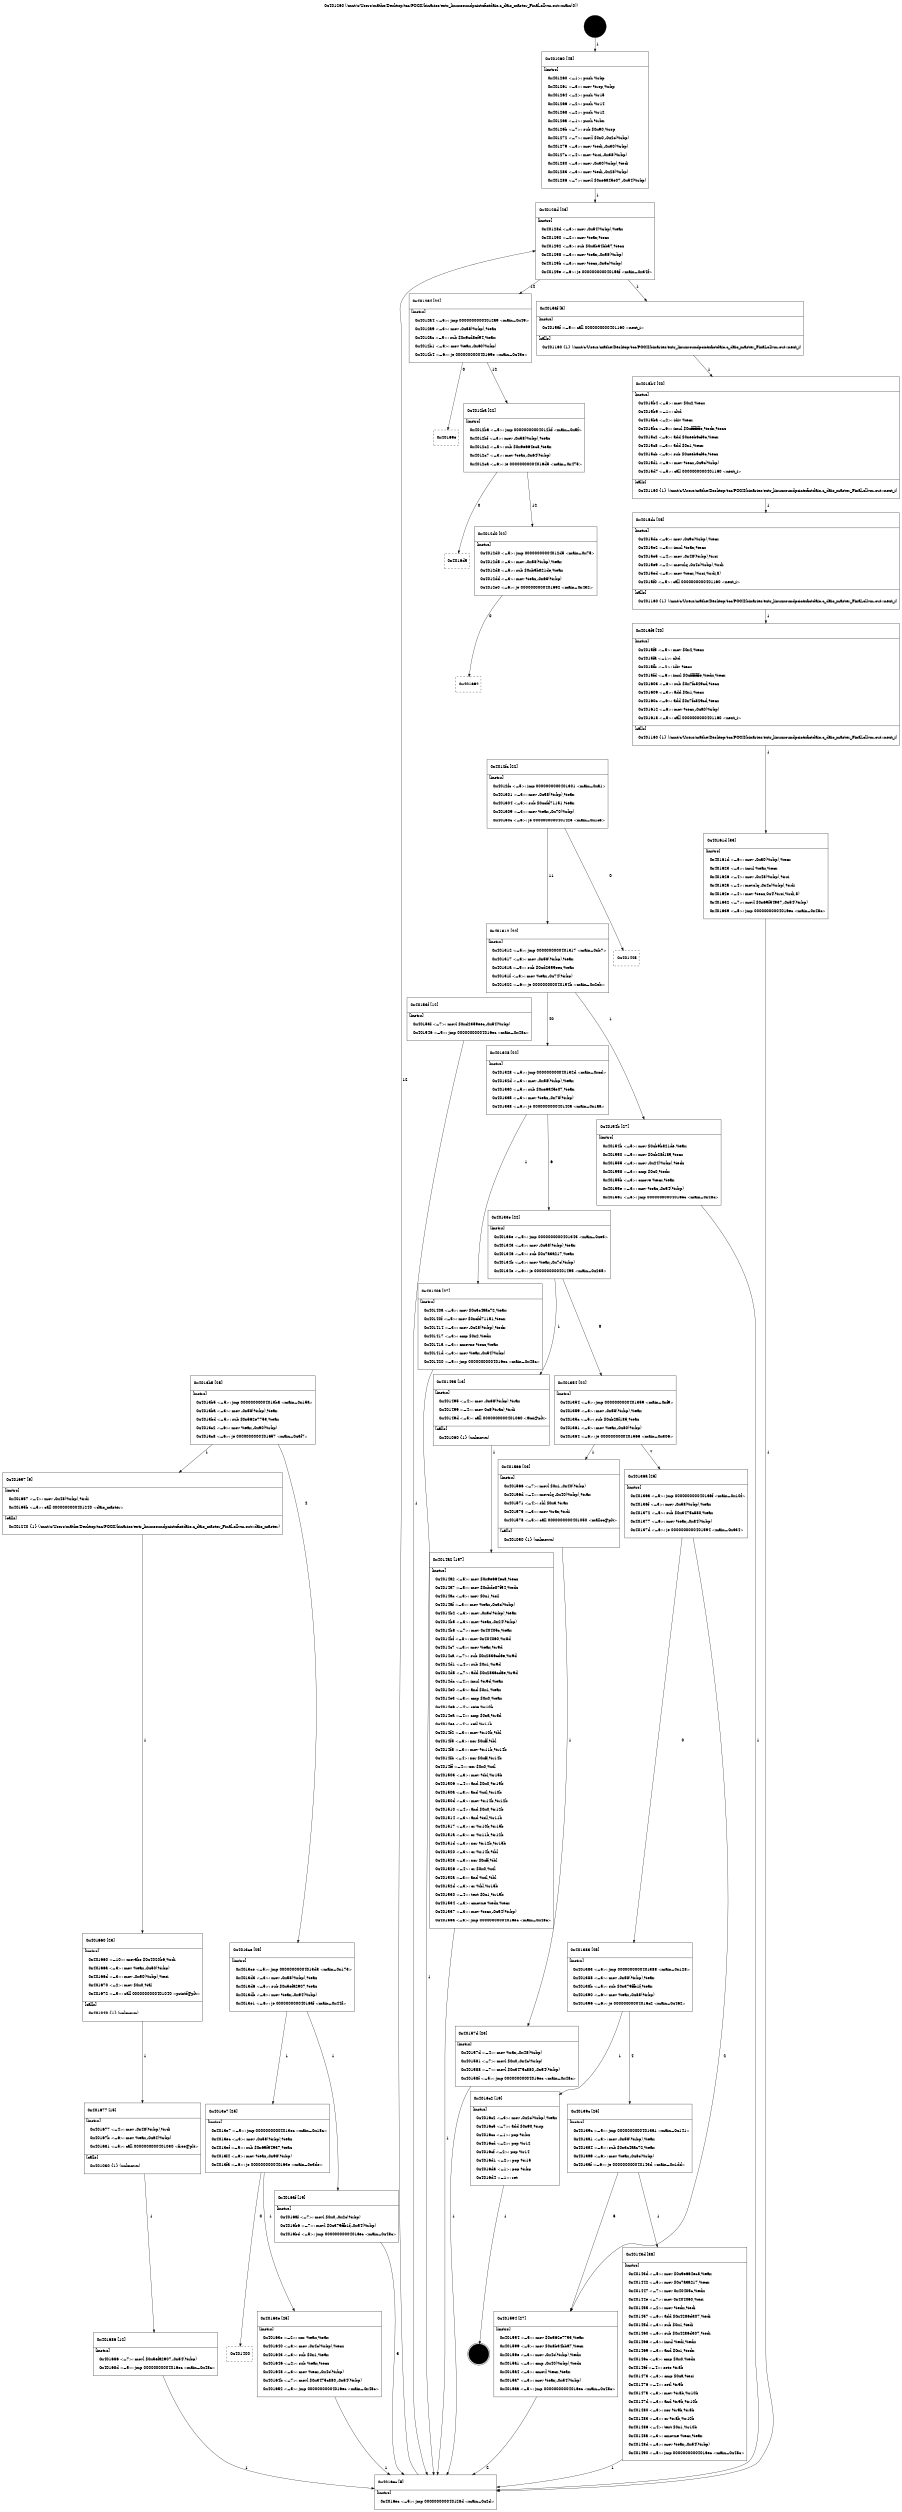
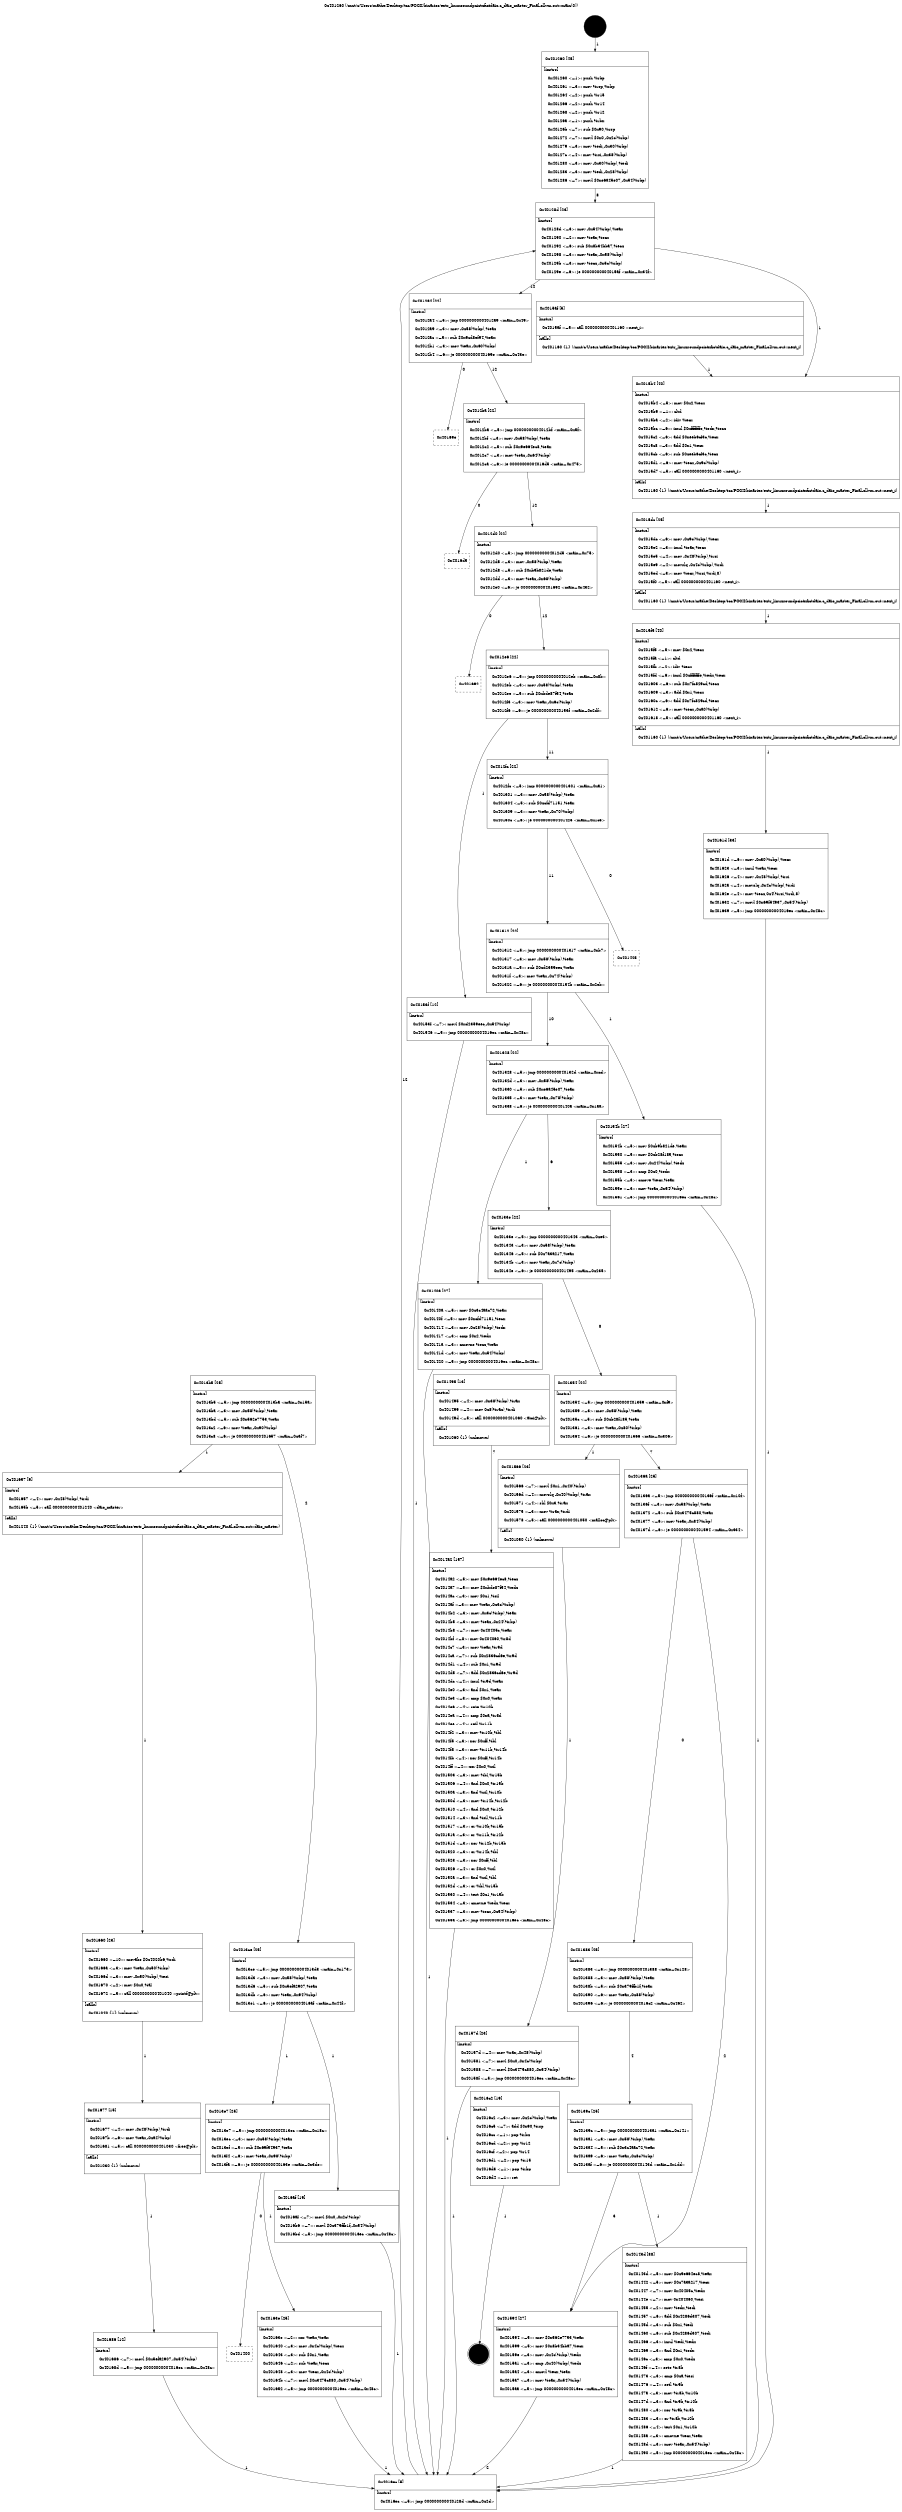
(597, 196) -> (597, 196)
(637, 290) -> (774, 275)
none -> (547, 684)
(551, 1019) -> (551, 1019)
(555, 1327) -> none
(493, 1453) -> (493, 1453)
(602, 2061) -> none
(397, 2354) -> (397, 2354)
